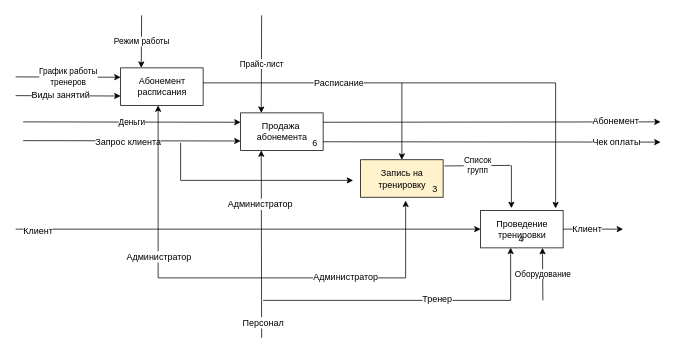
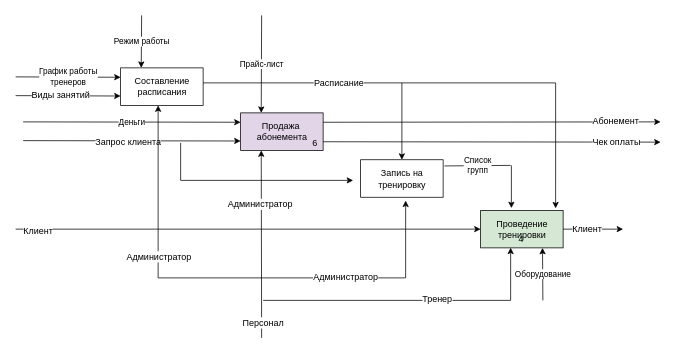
(162, 87) -> (162, 87)
(282, 132) -> (282, 132)
(402, 179) -> (402, 179)
(435, 187) -> none
(522, 229) -> (522, 229)
